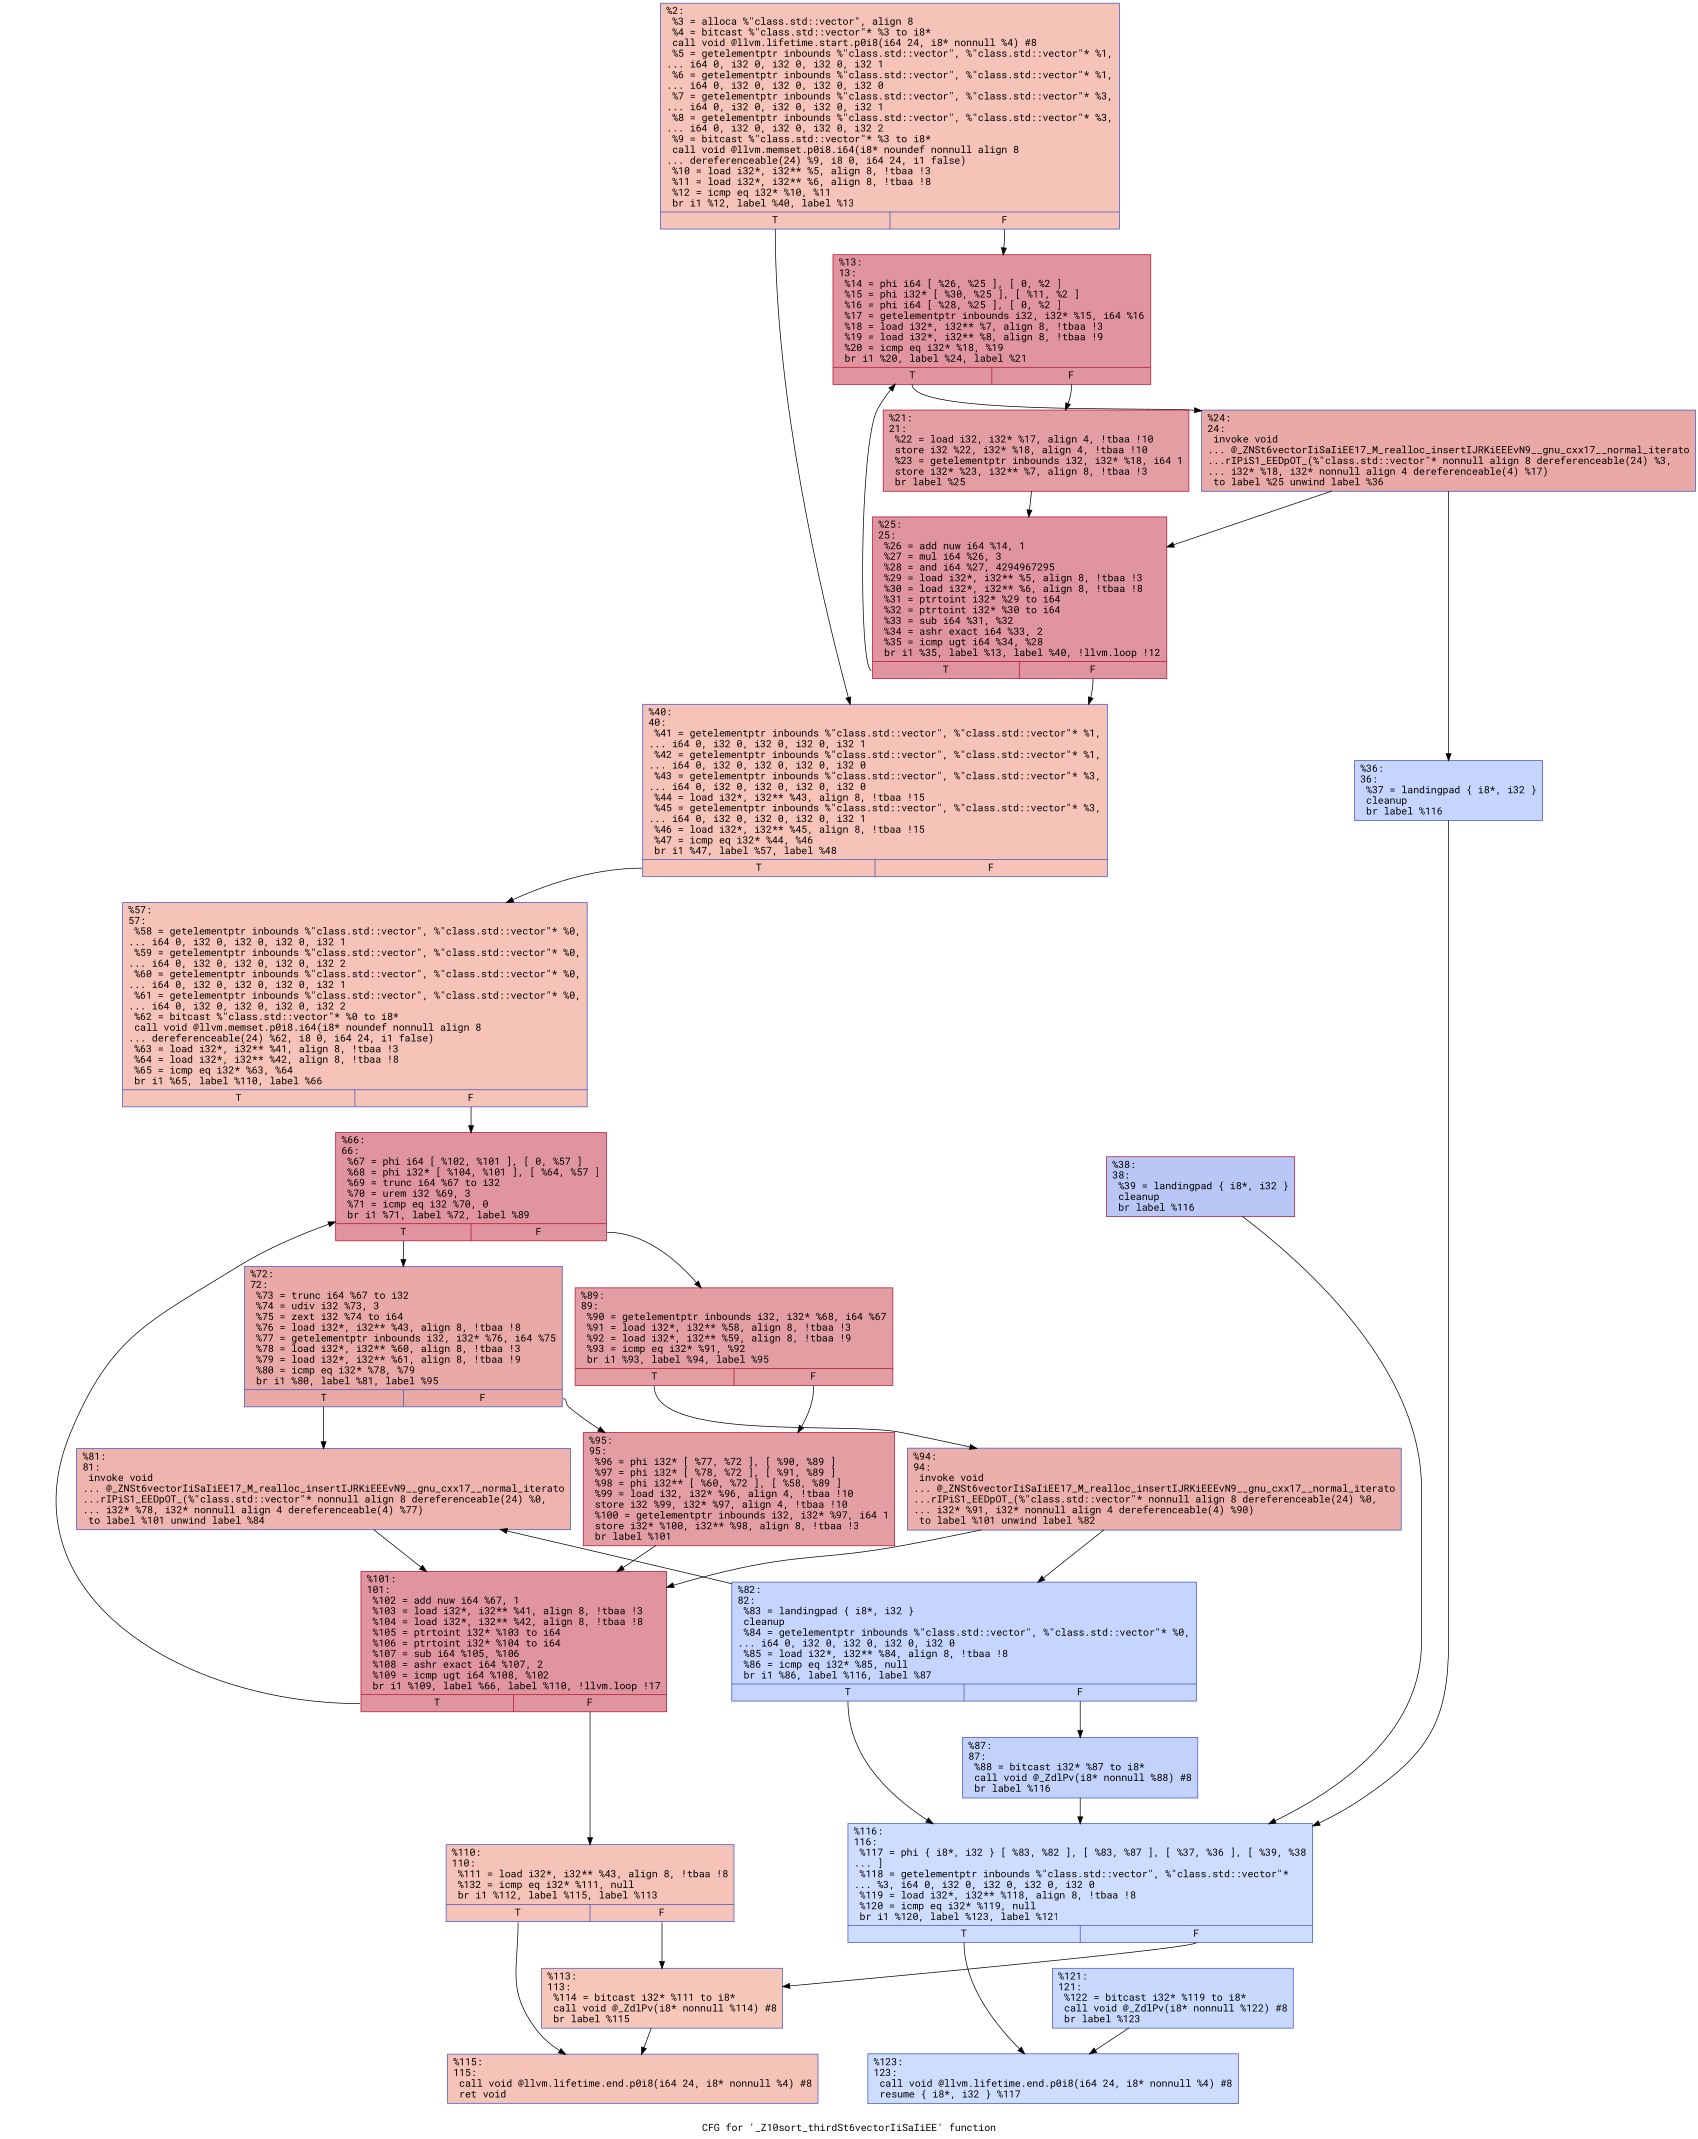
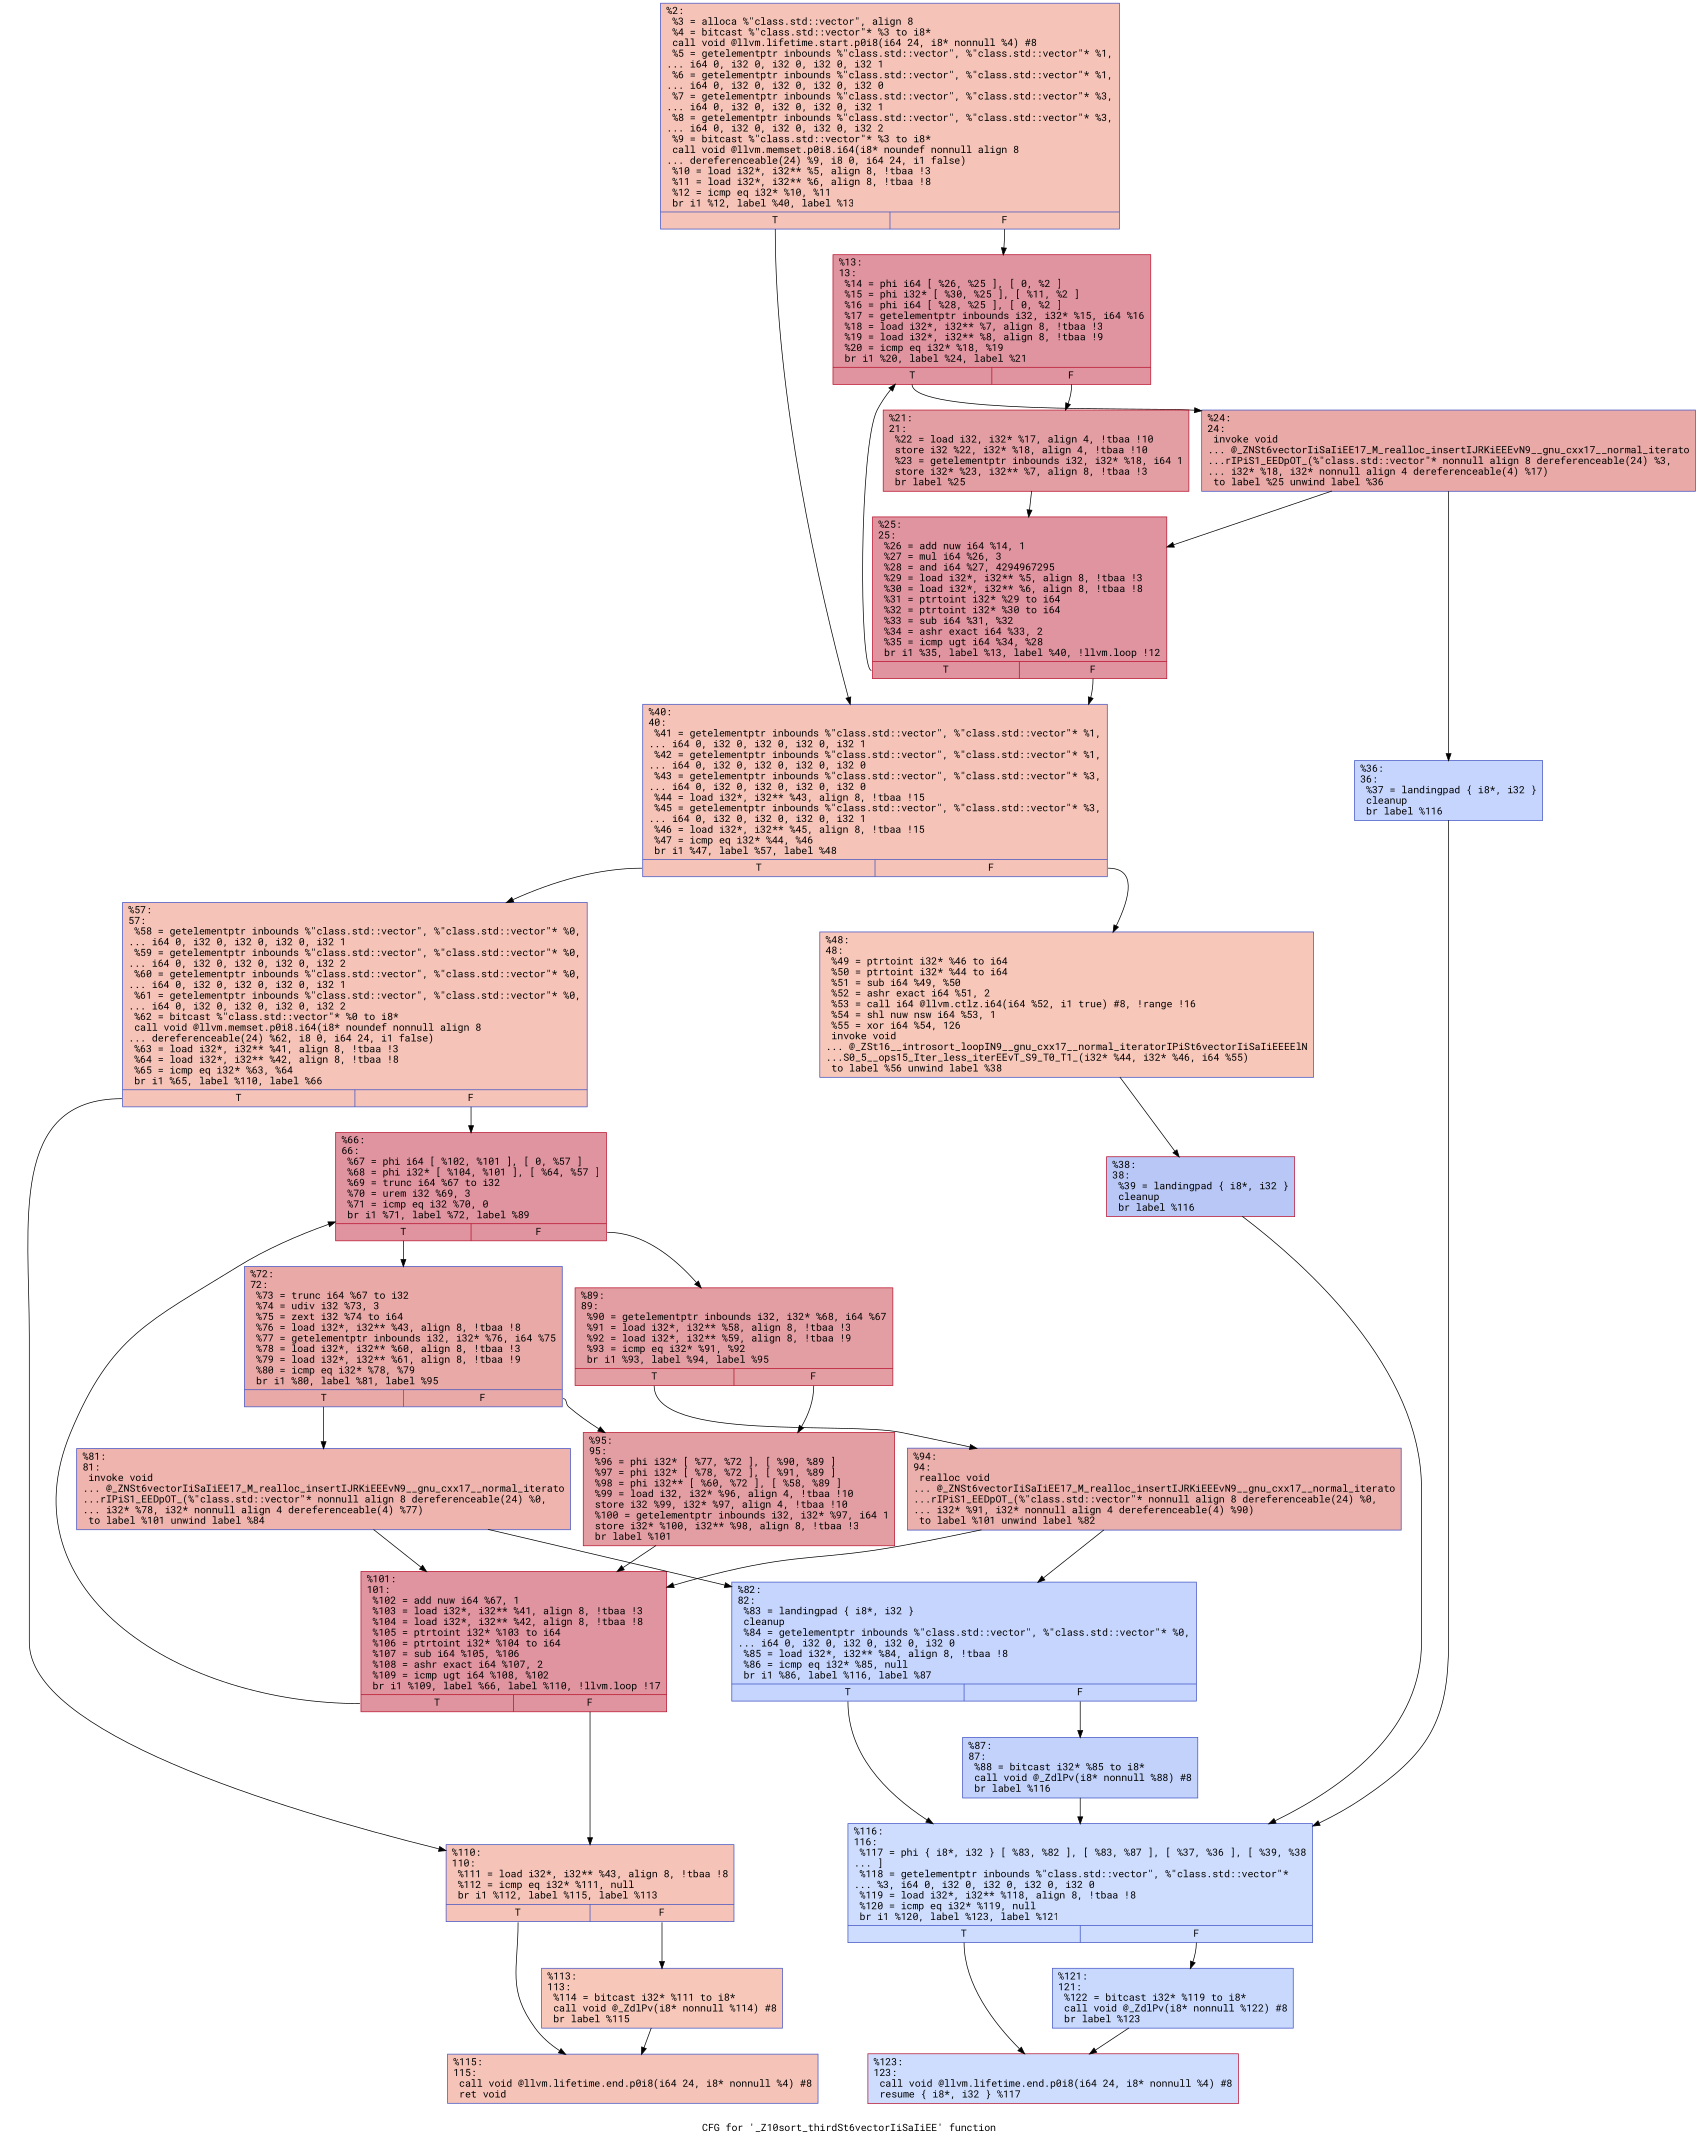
none -> (1067, 1005)
(949, 1478) -> (952, 1478)
(619, 1557) -> (606, 1557)
none -> (29, 1582)
(1057, 1767) -> (1057, 1767)
(543, 1885) -> (543, 1885)
(993, 1967) -> (1195, 1952)
(1053, 2079) -> (1053, 2079)
